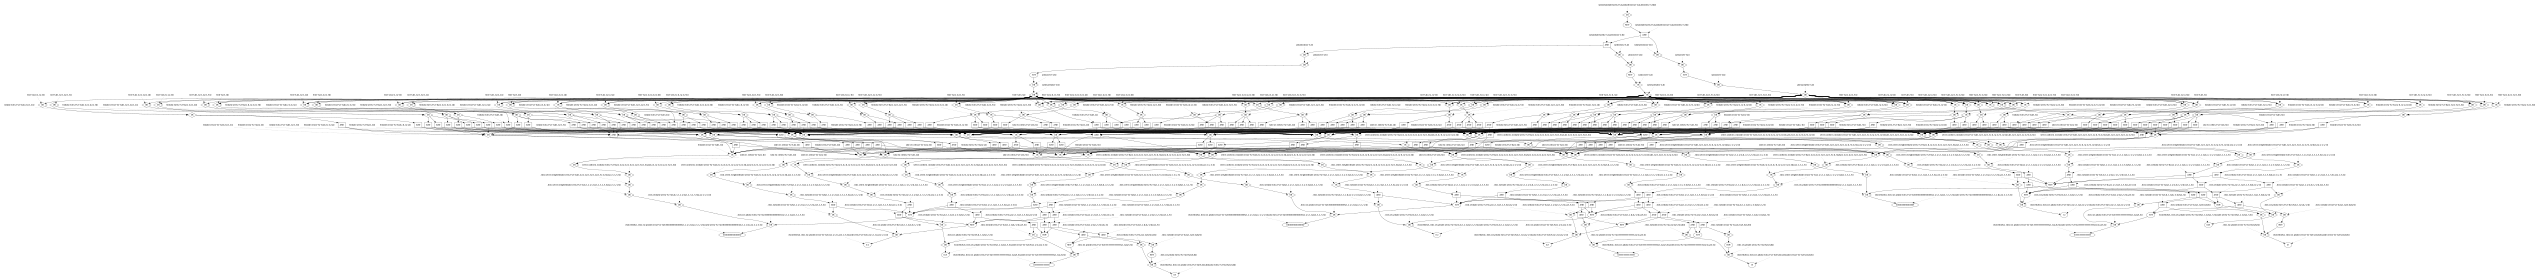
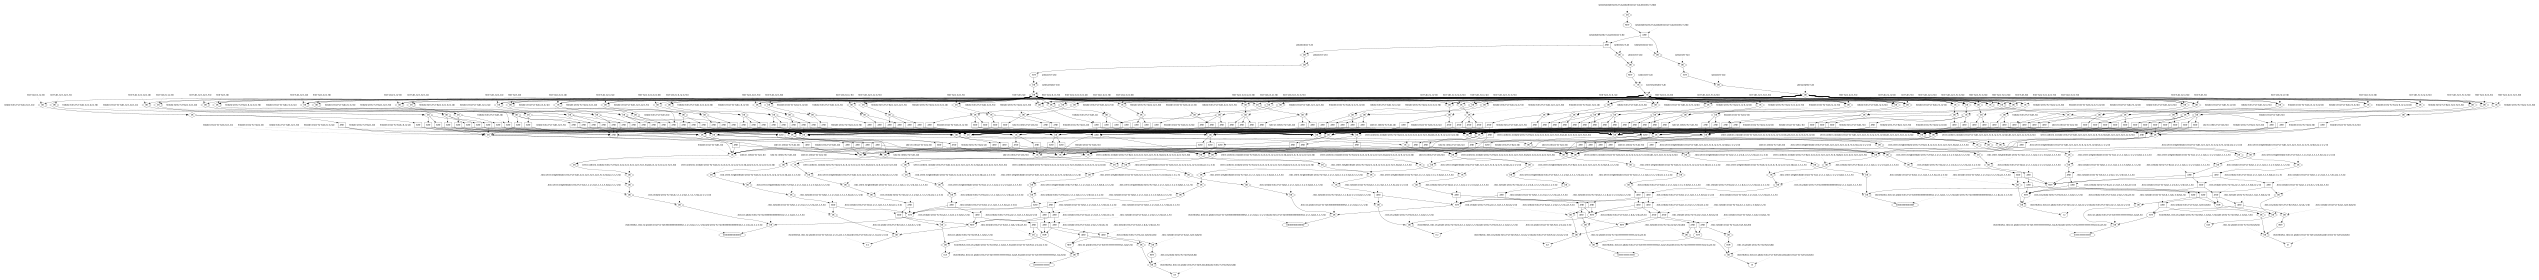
(1656, 85) -> (1656, 85)
